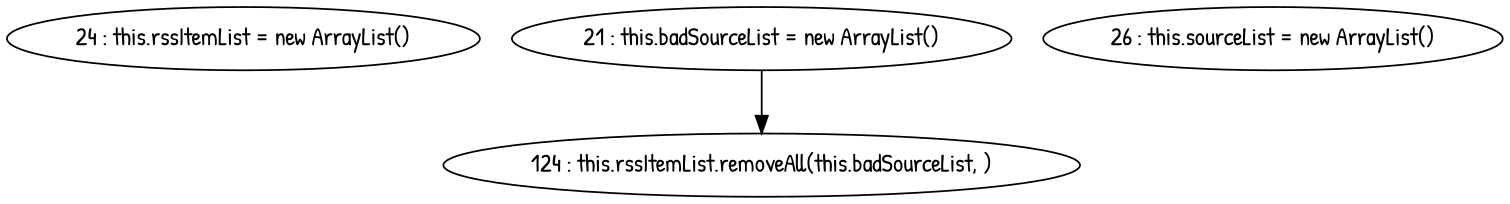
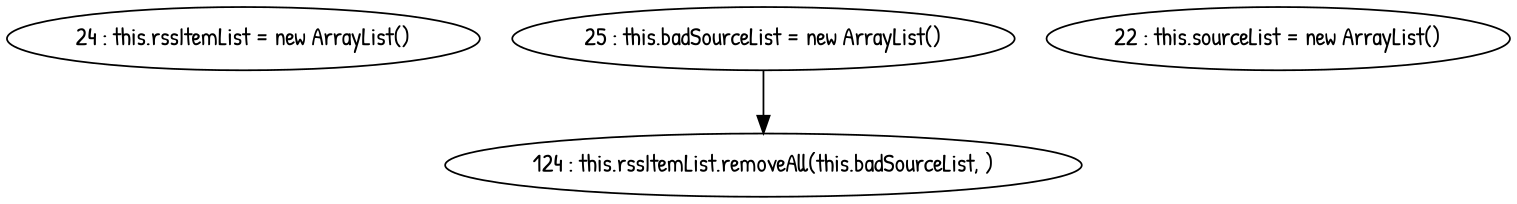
(762, 39) -> (763, 39)
(1273, 39) -> (1278, 39)
